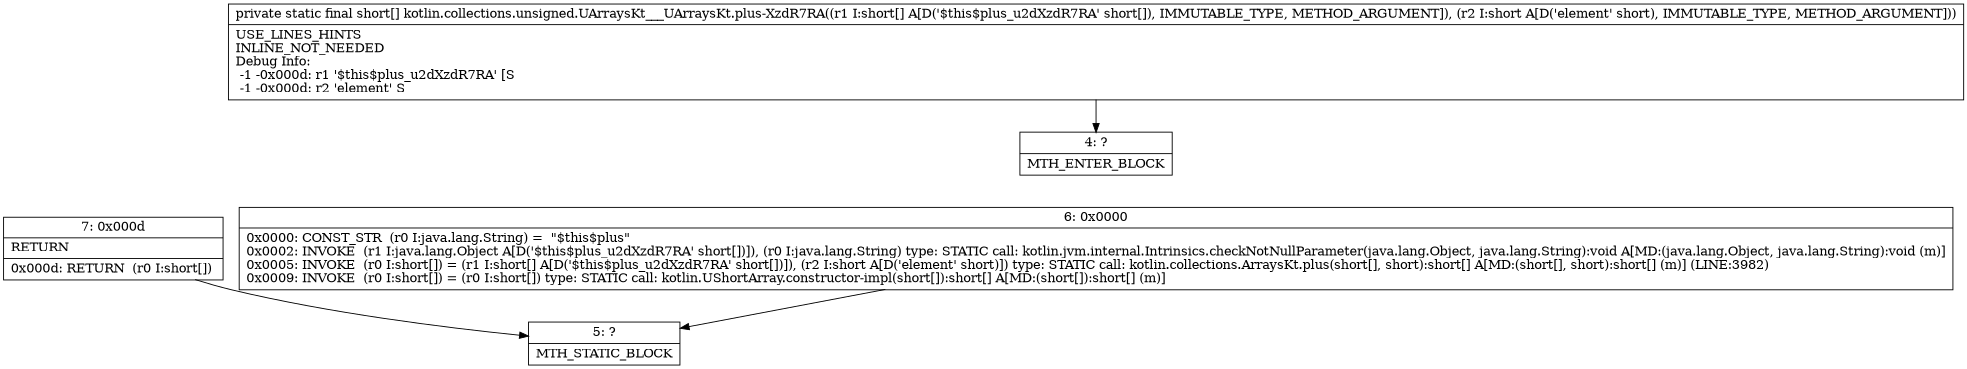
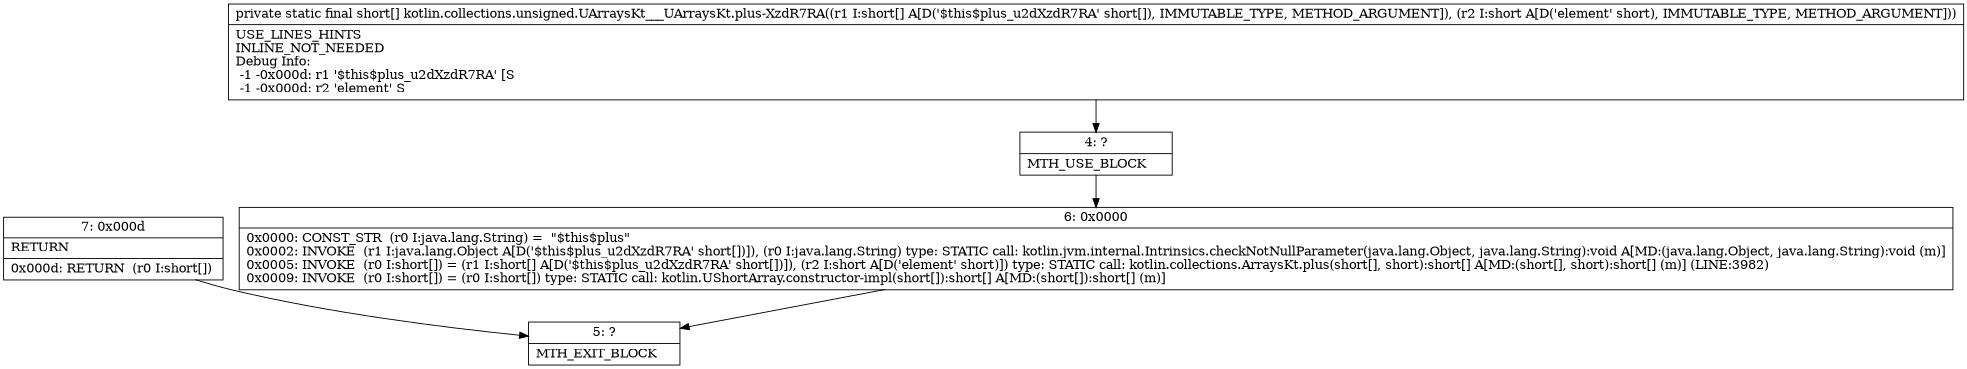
(1096, 164) -> (1087, 164)
none -> (1096, 187)
(604, 354) -> (597, 354)
